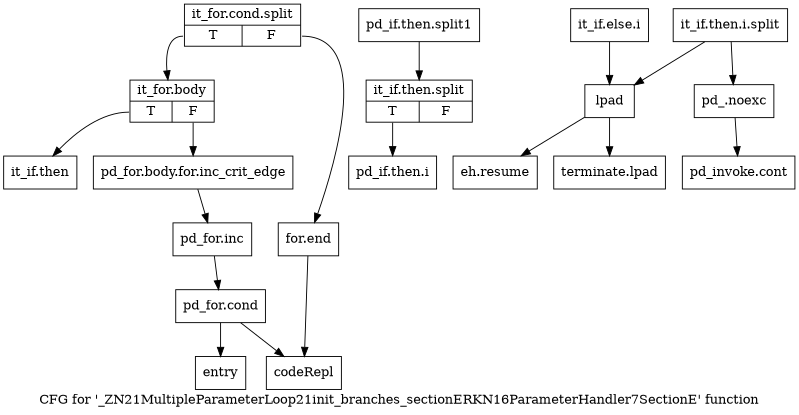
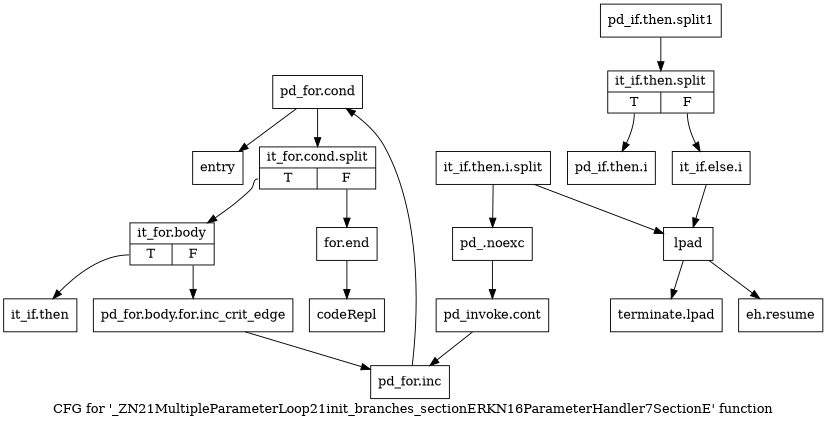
none -> (690, 129)
(259, 337) -> (318, 123)
none -> (455, 346)
